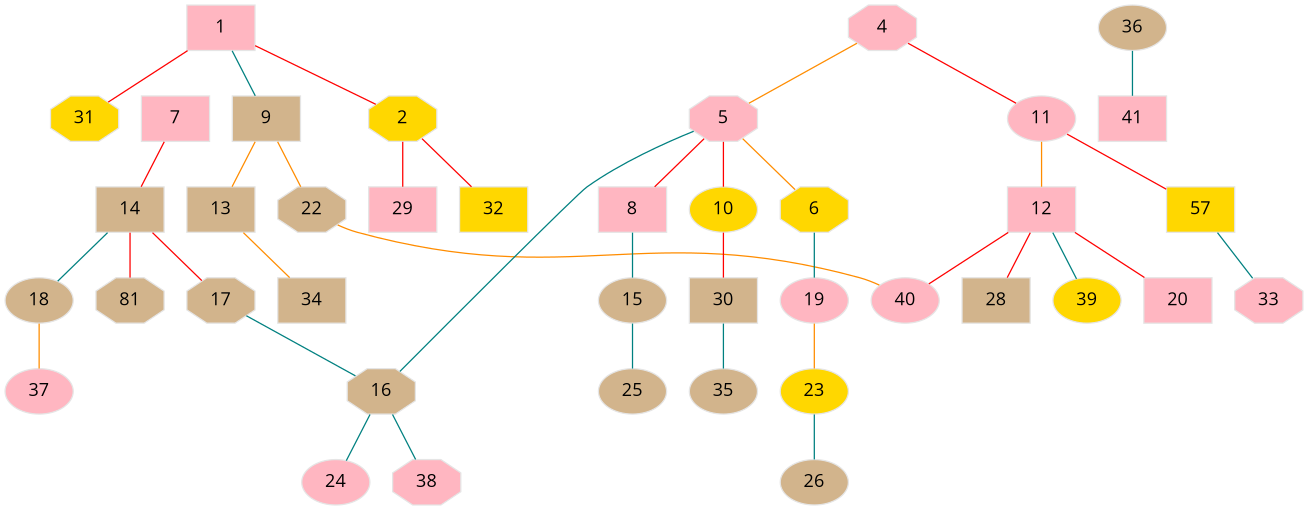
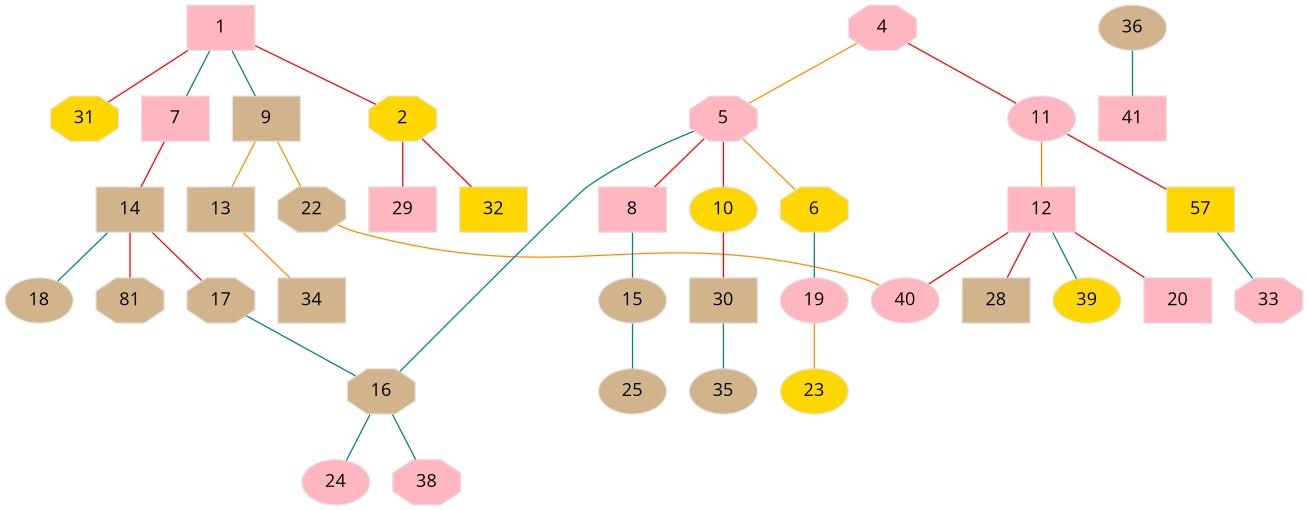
none -> (198, 73)
(39, 391) -> none
(814, 482) -> none
